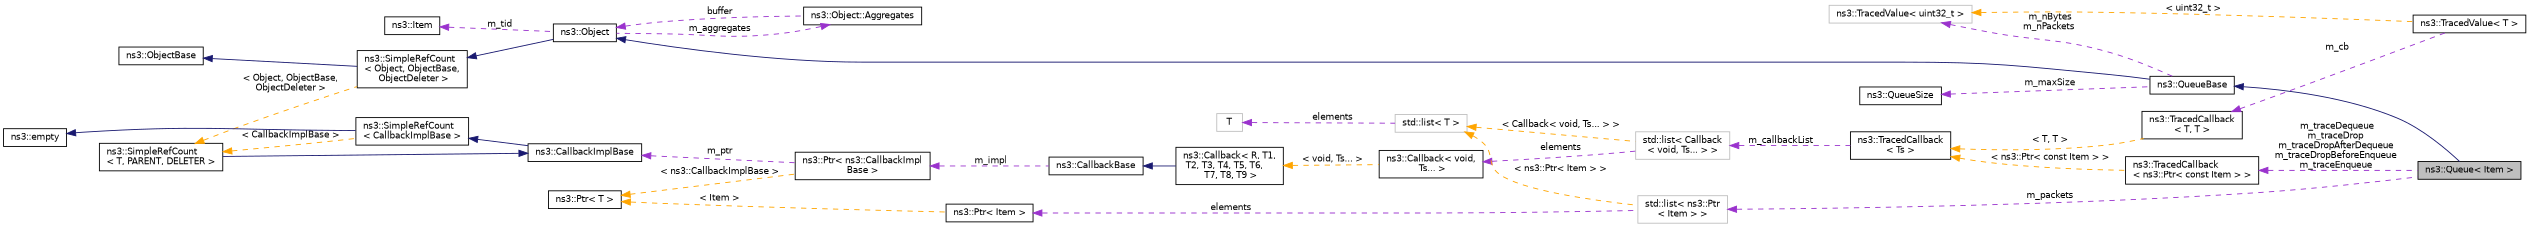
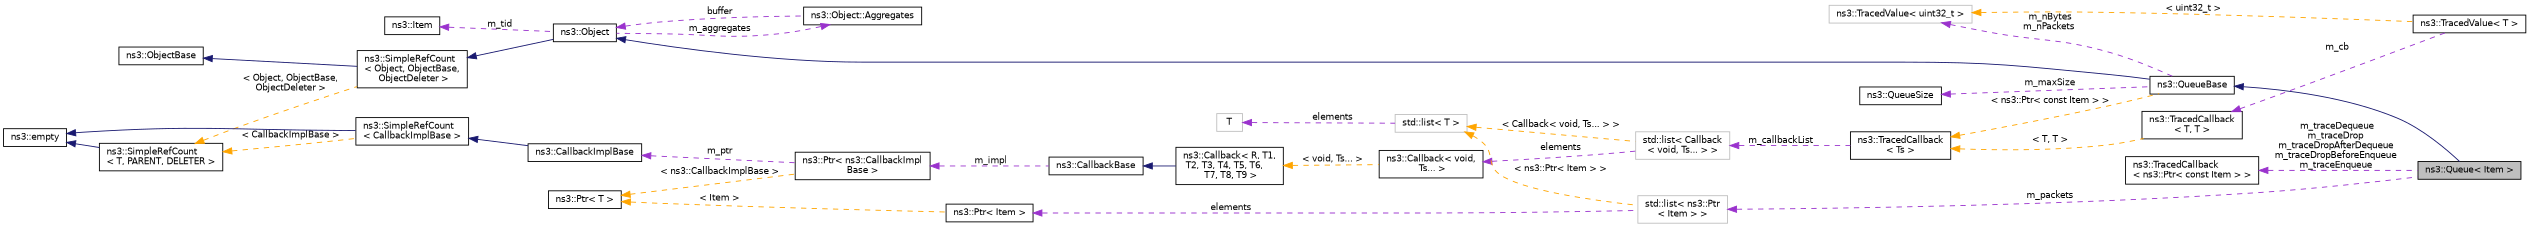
(371, 155) -> (87, 146)
(2042, 167) -> (2060, 116)
